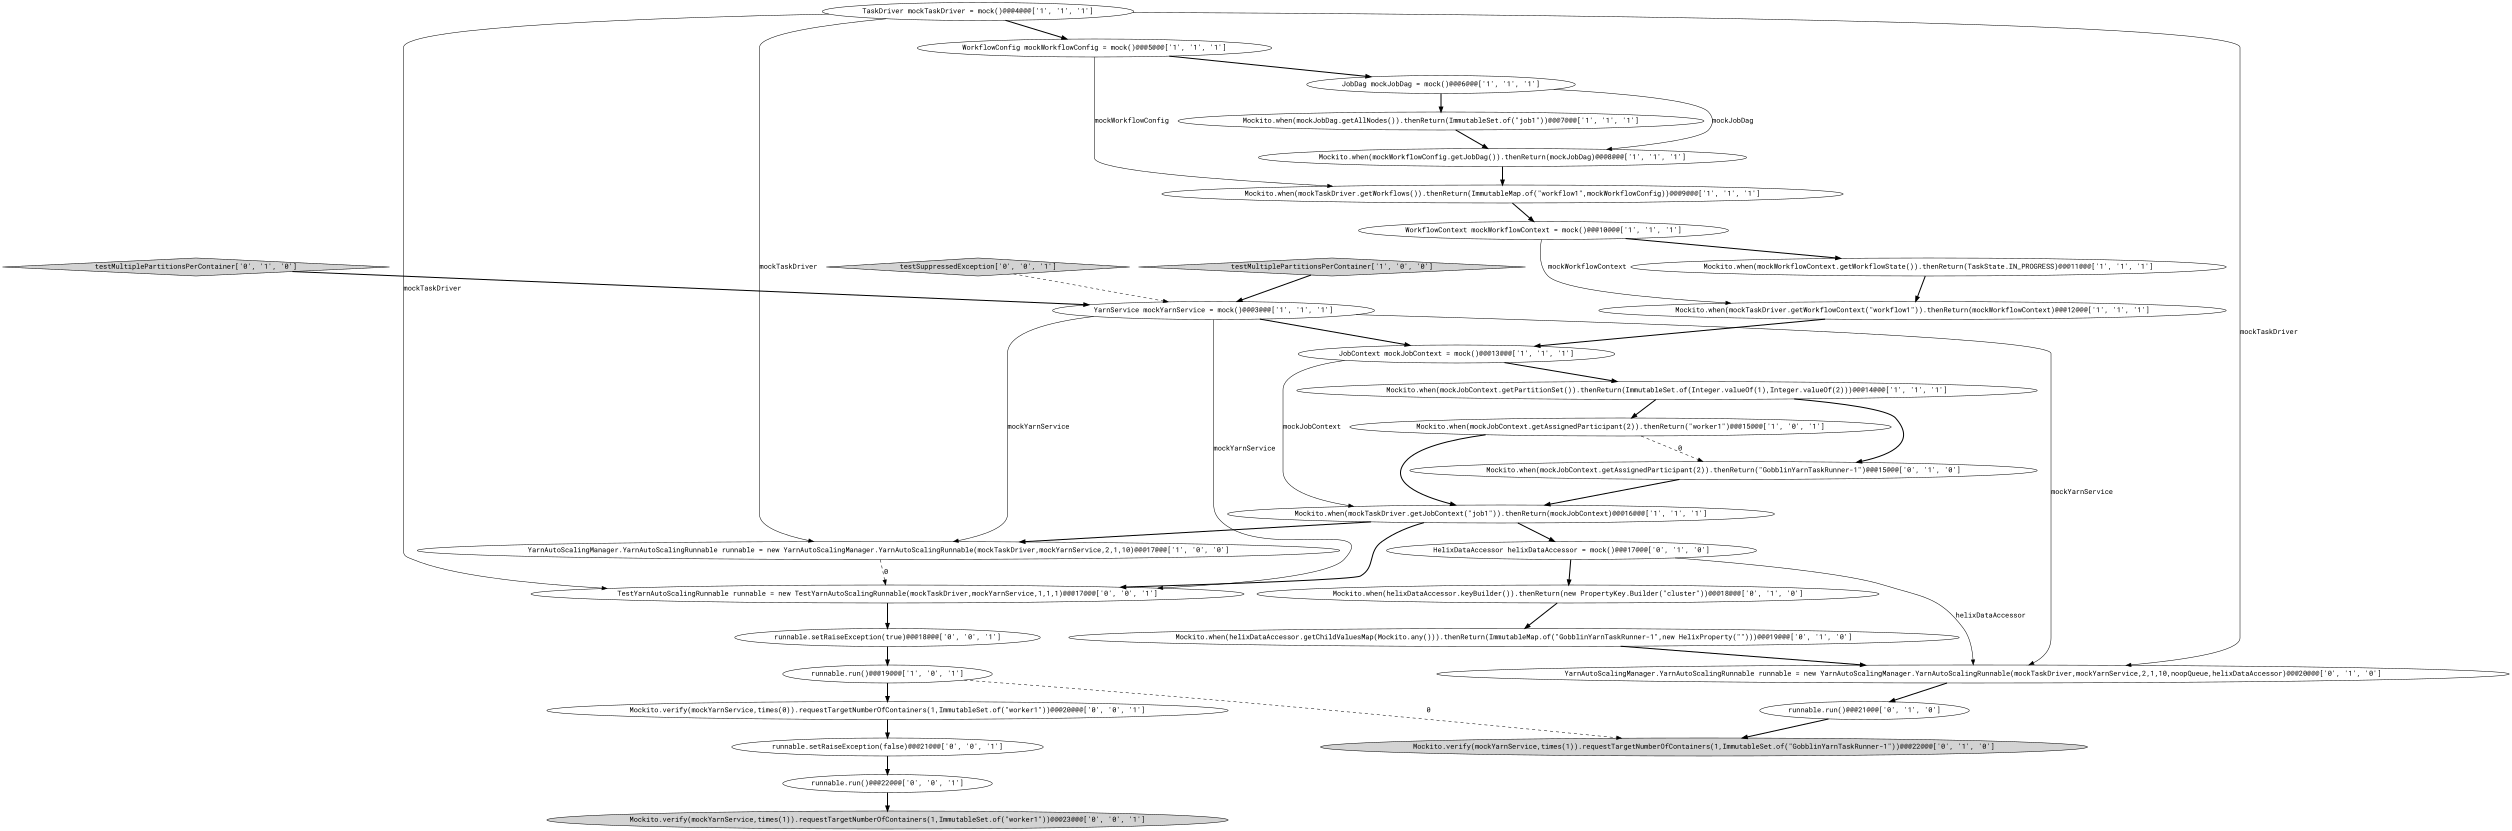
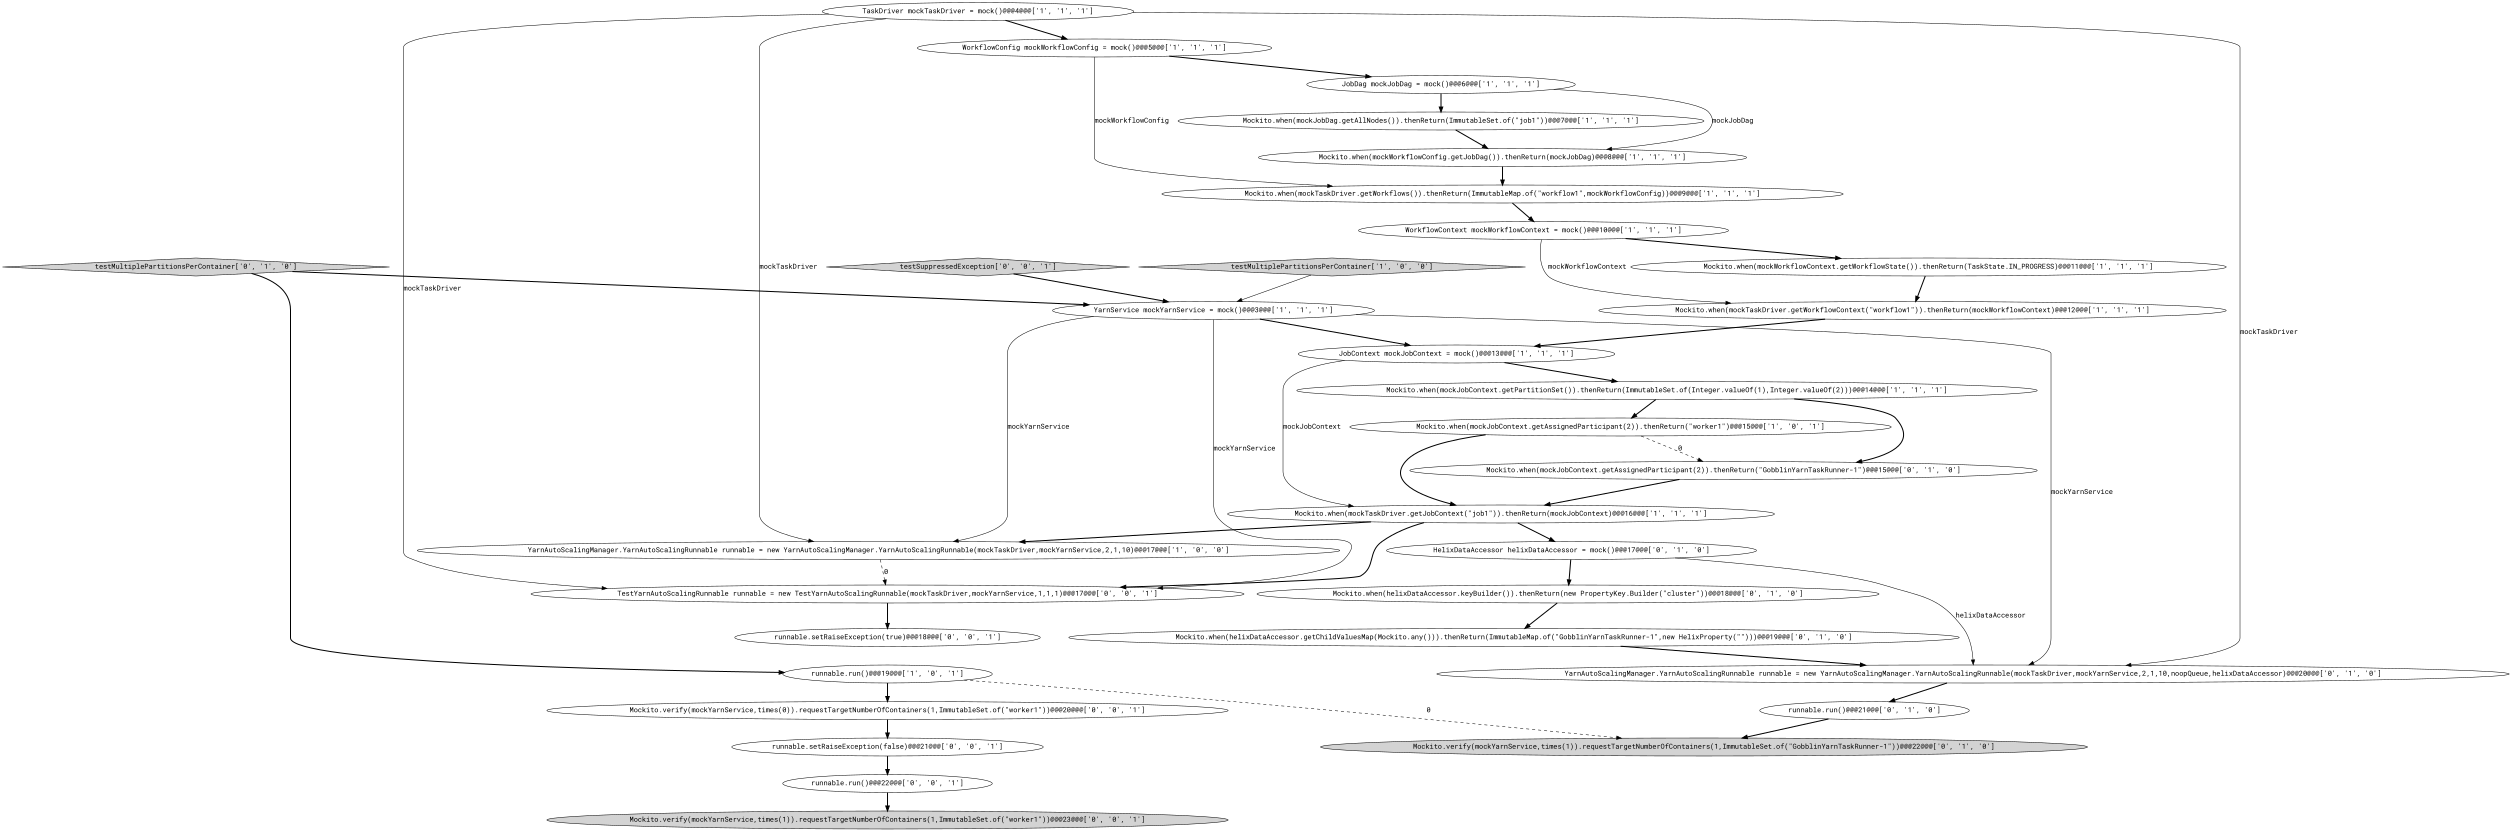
(1088, 287) -> (1088, 287)
(1276, 287) -> (1276, 287)
(888, 653) -> (341, 653)
